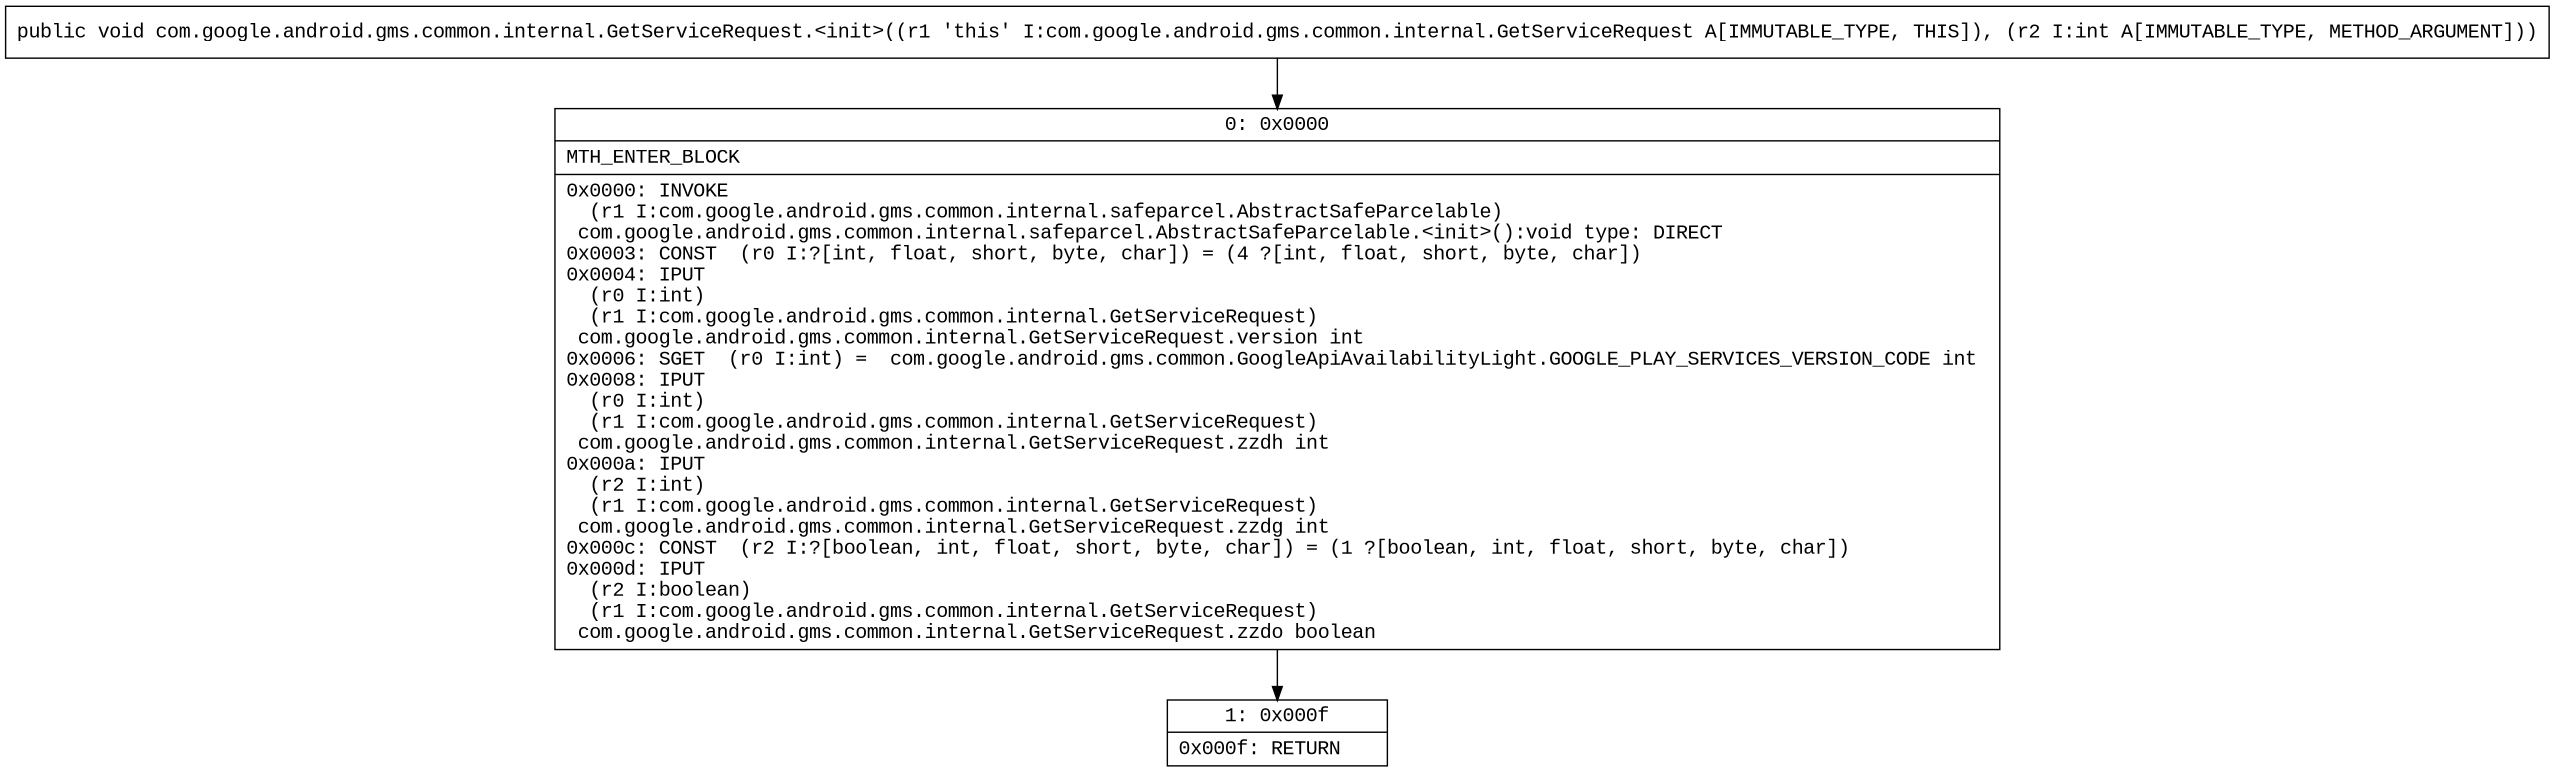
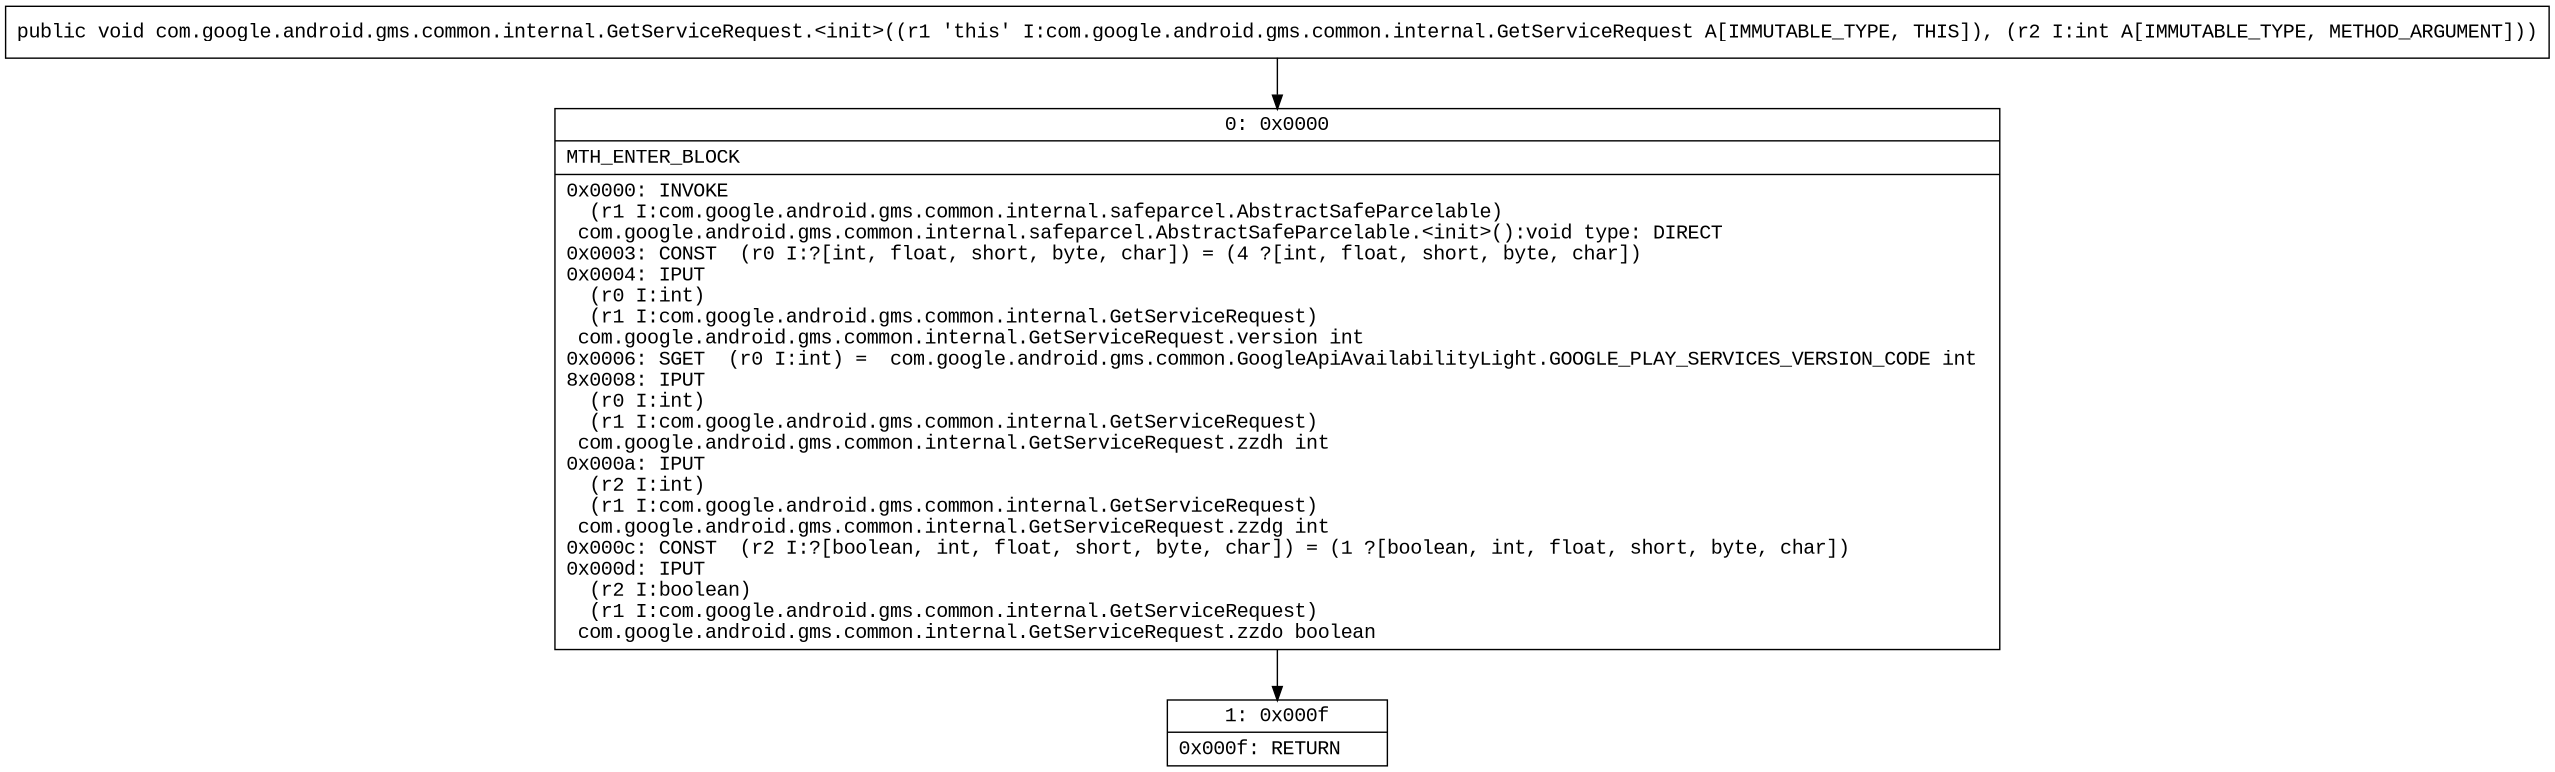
(647, 380) -> (647, 380)
